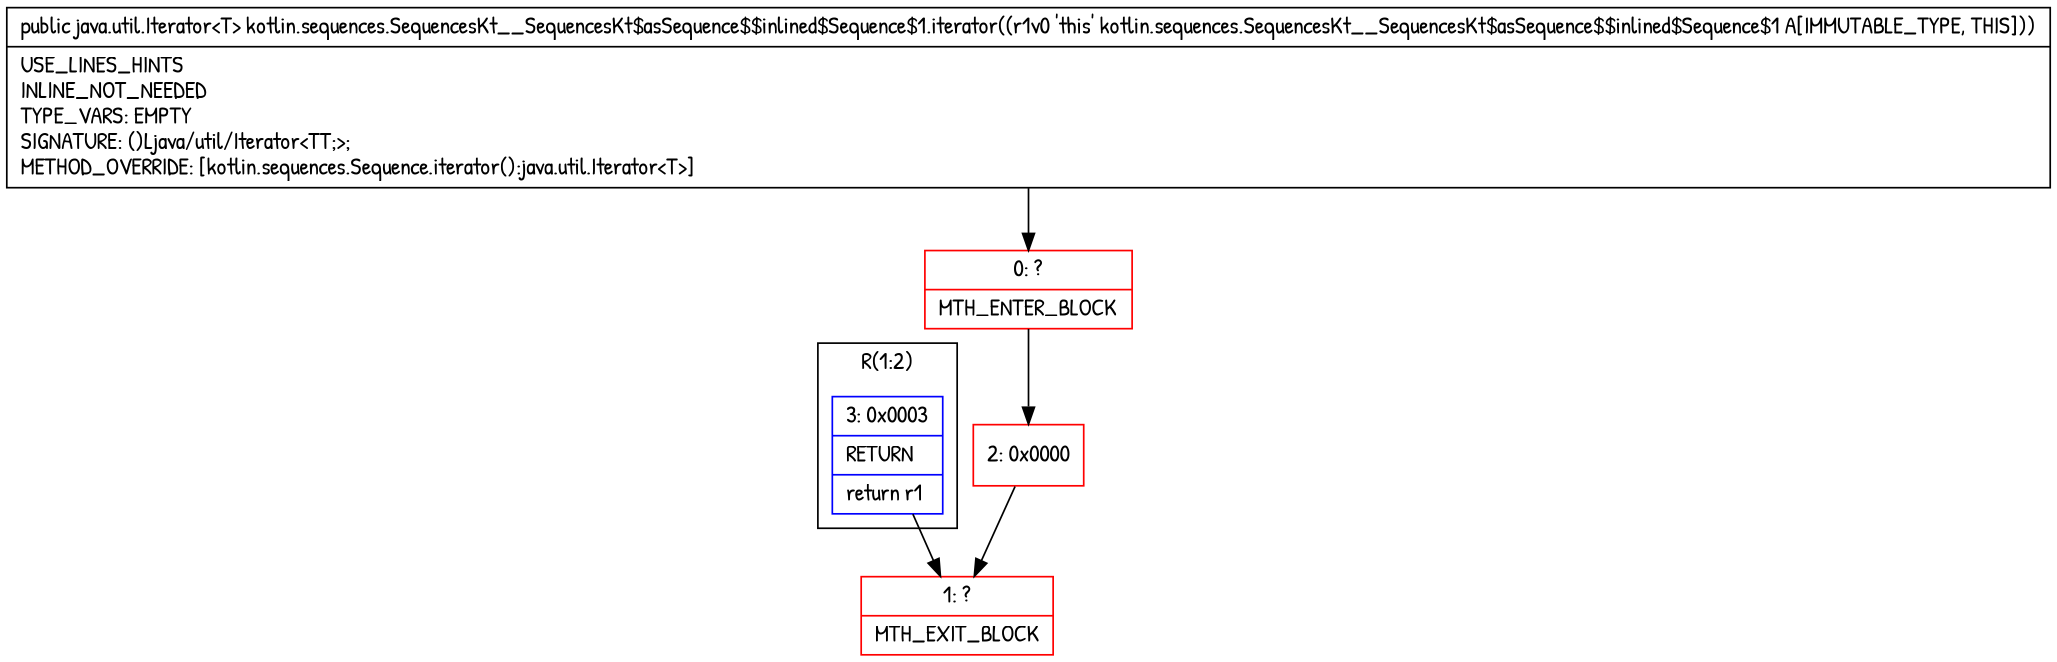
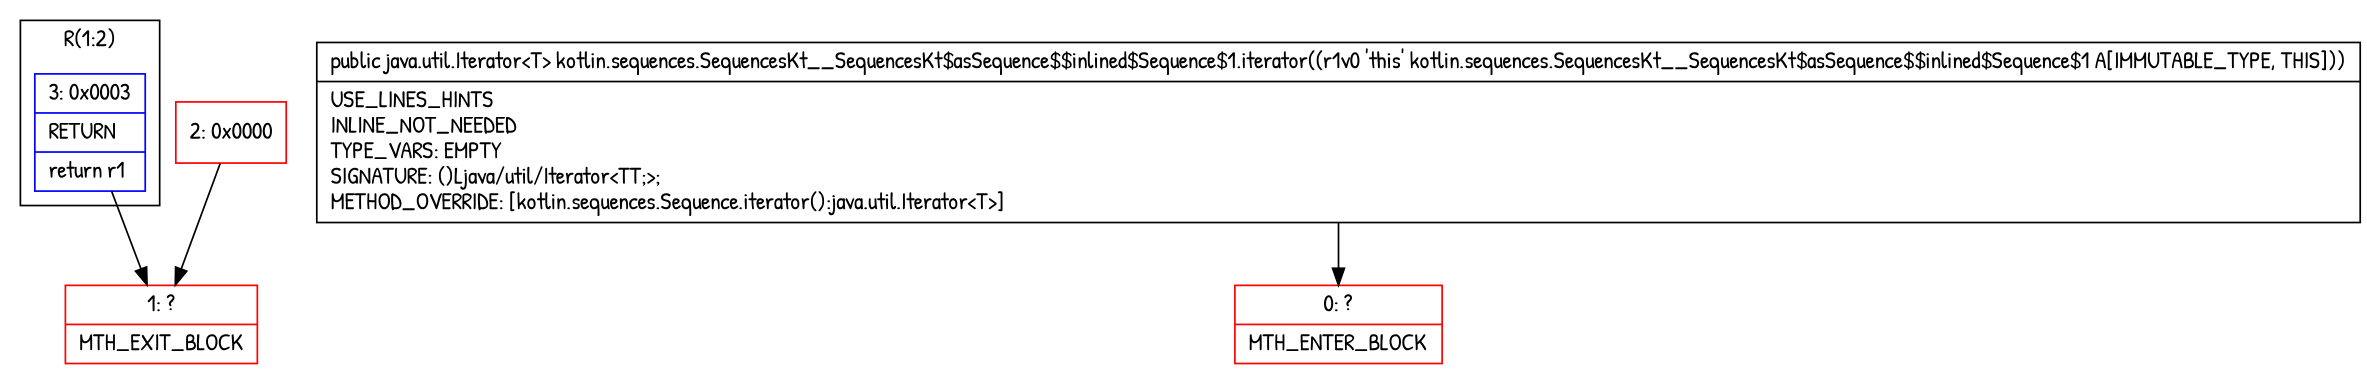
(1029, 368) -> none
